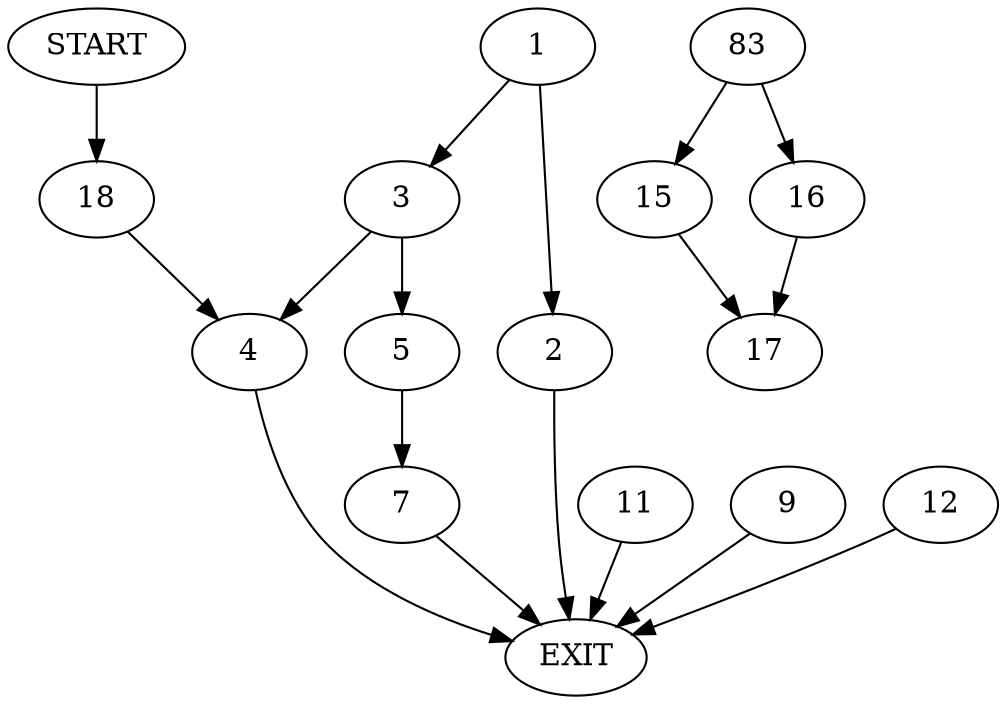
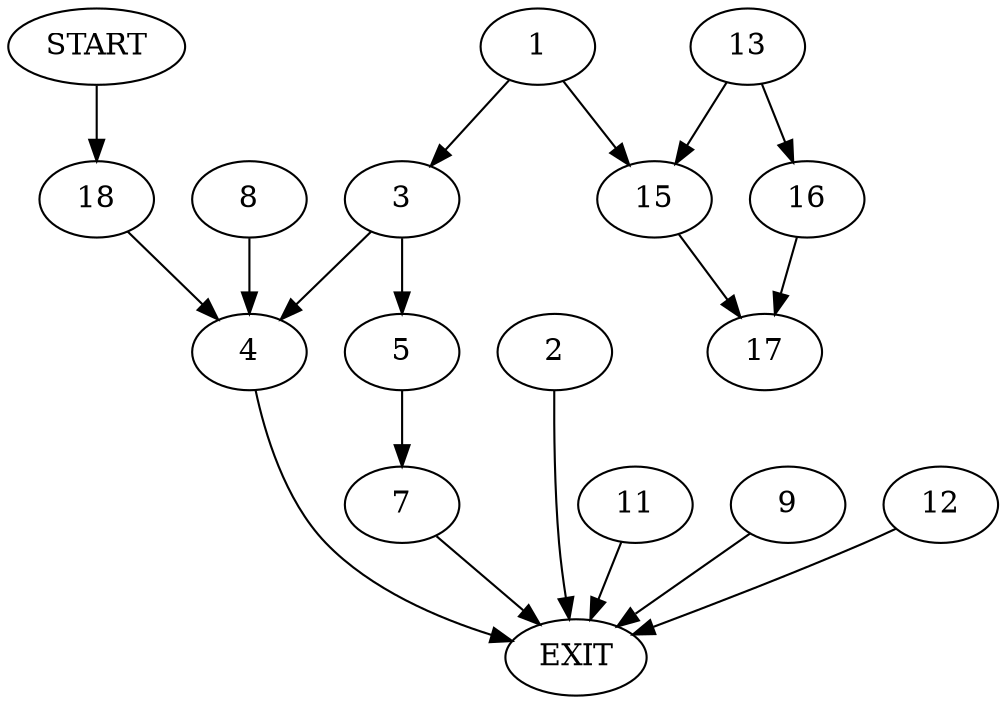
(748, 47) -> (748, 47)
(546, 188) -> (590, 115)
none -> (249, 199)
